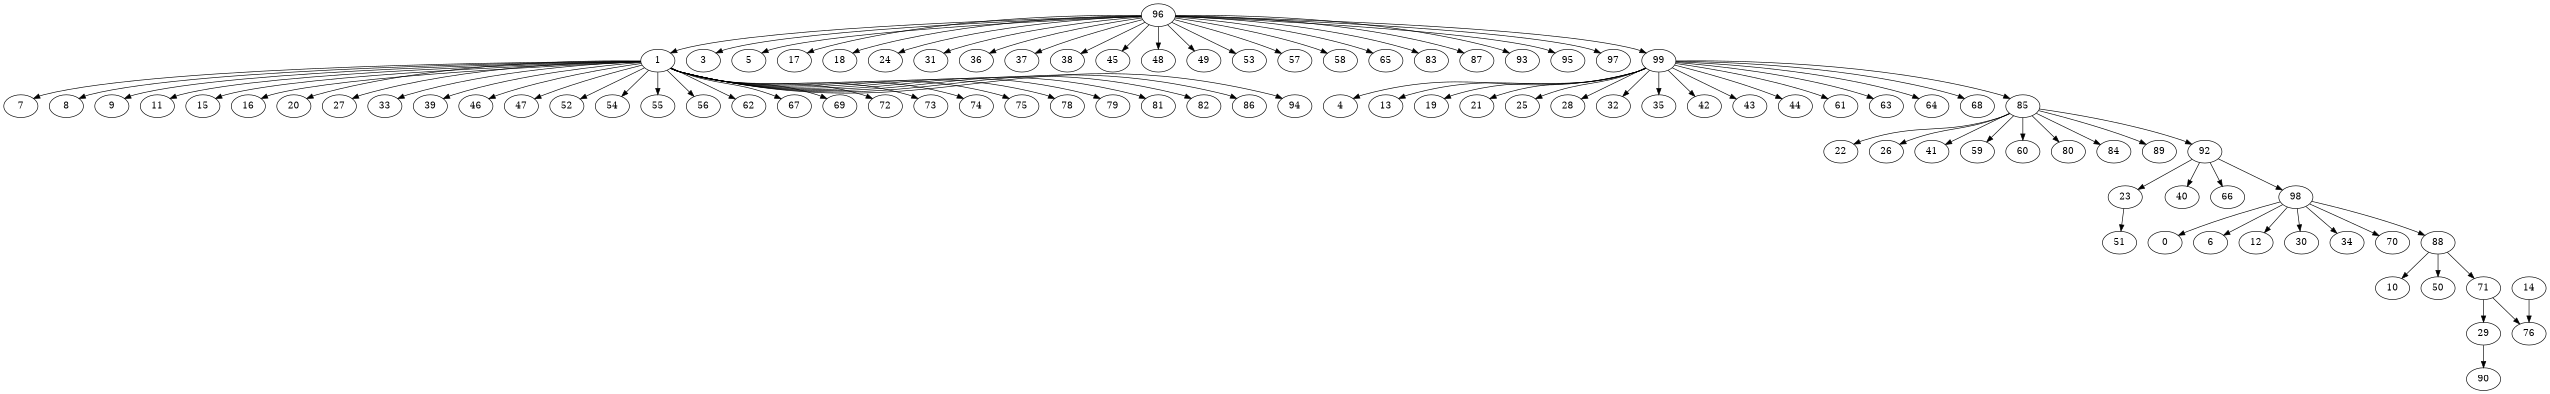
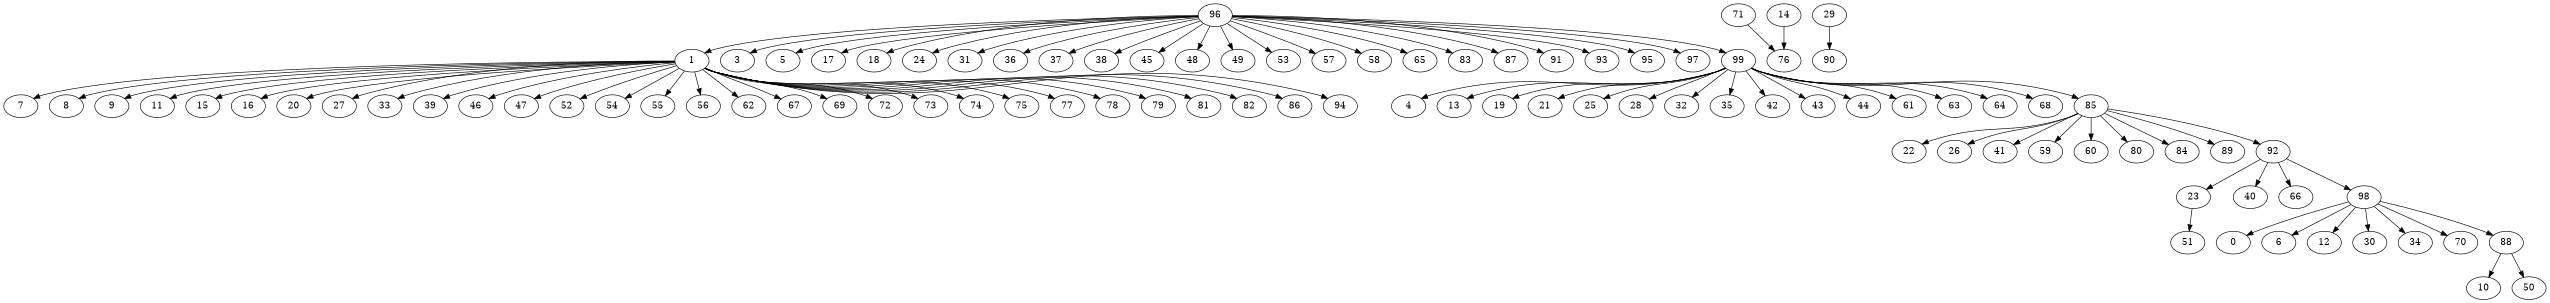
none -> (1556, 61)
none -> (1067, 106)
(2458, 263) -> none
(2484, 308) -> none
